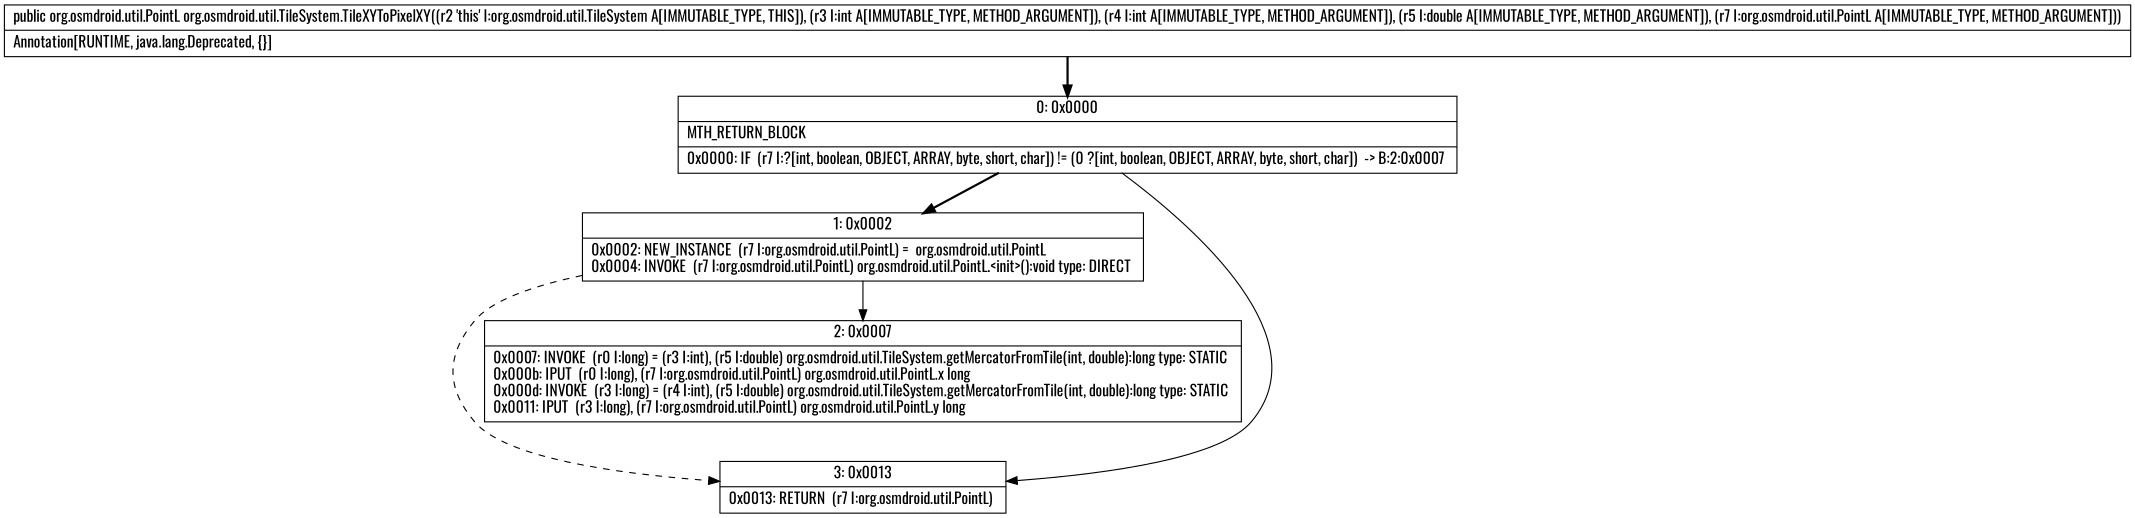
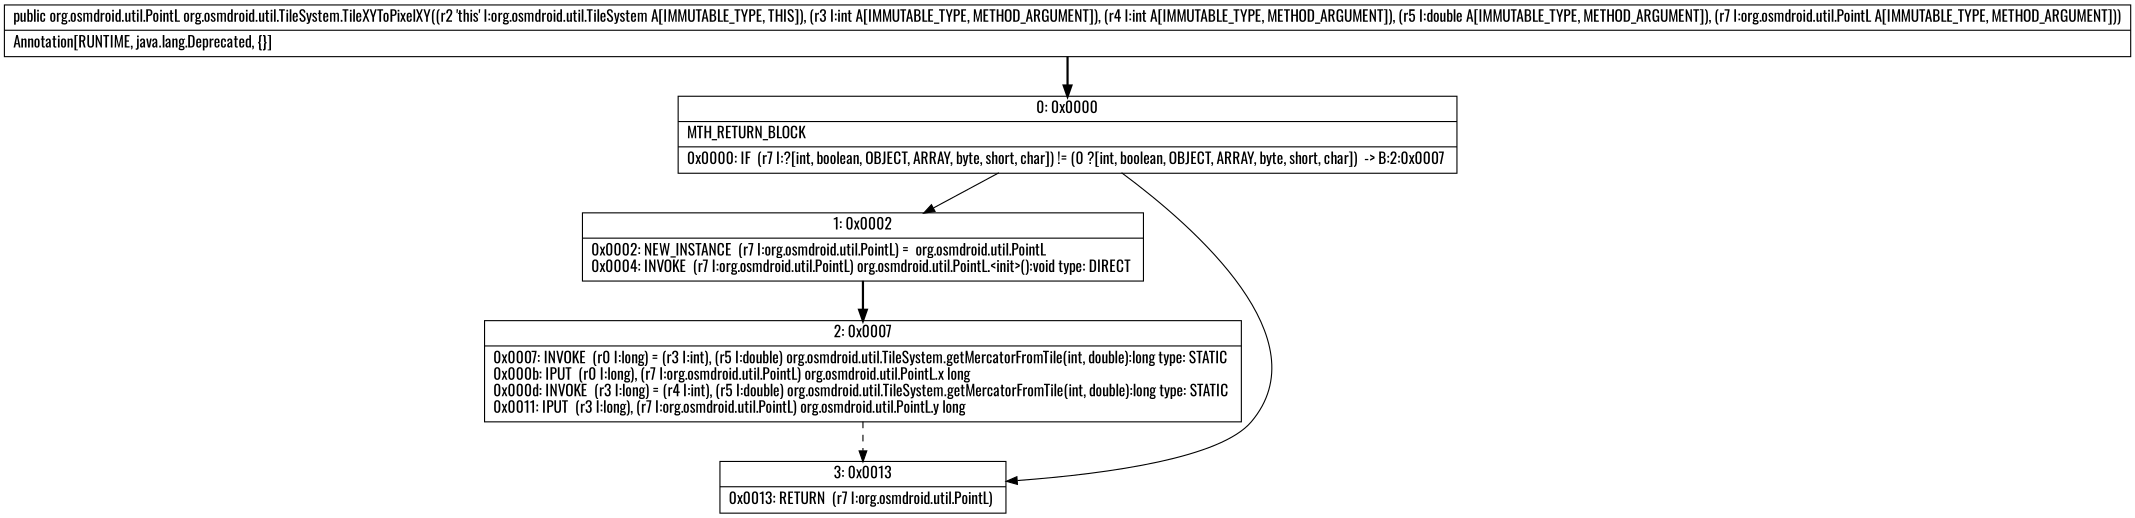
(966, 190) -> (966, 190)
(863, 295) -> (863, 295)
(480, 426) -> (863, 436)
